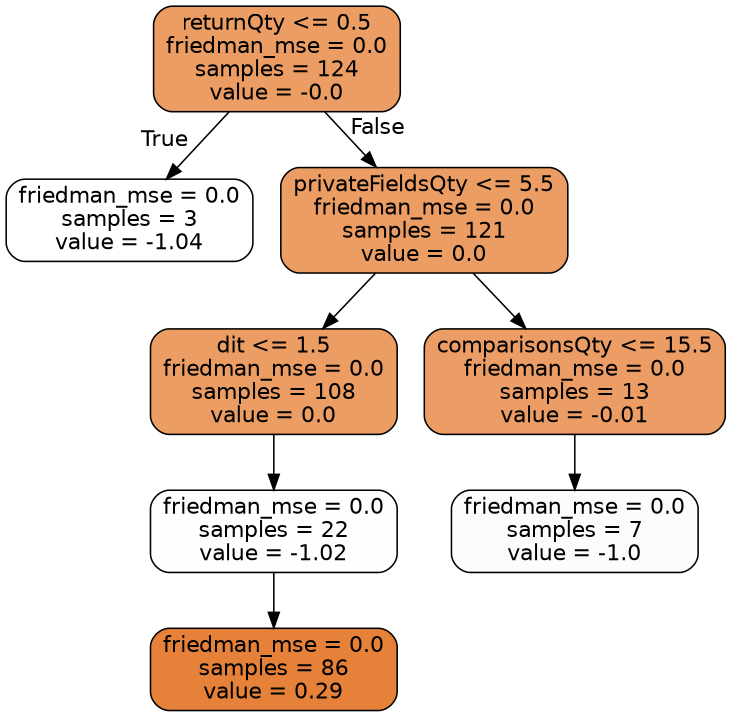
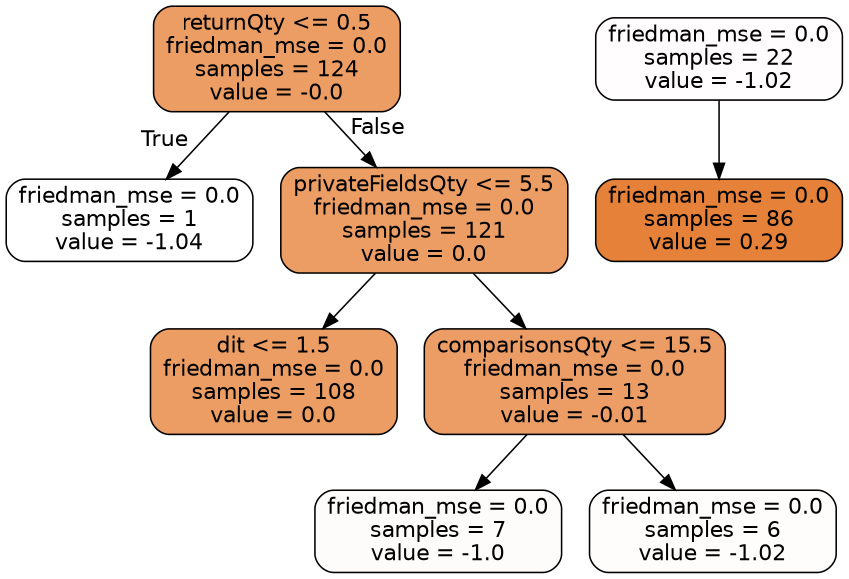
(130, 220) -> (130, 220)
(274, 454) -> none
none -> (713, 531)
